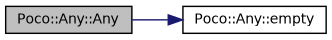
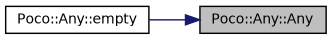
(150, 20) -> (167, 20)
